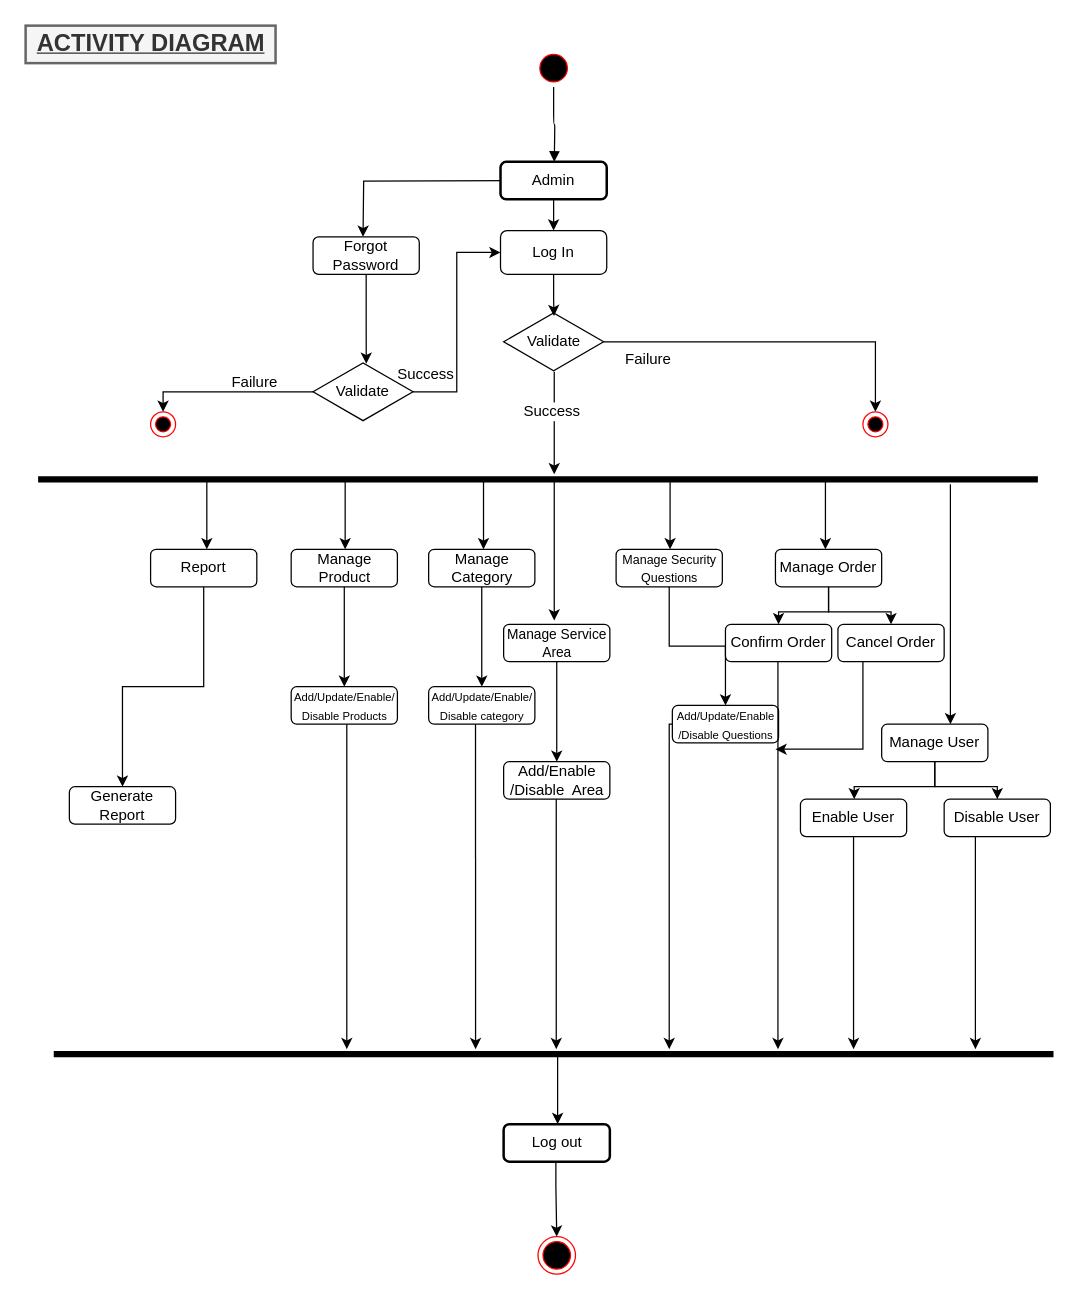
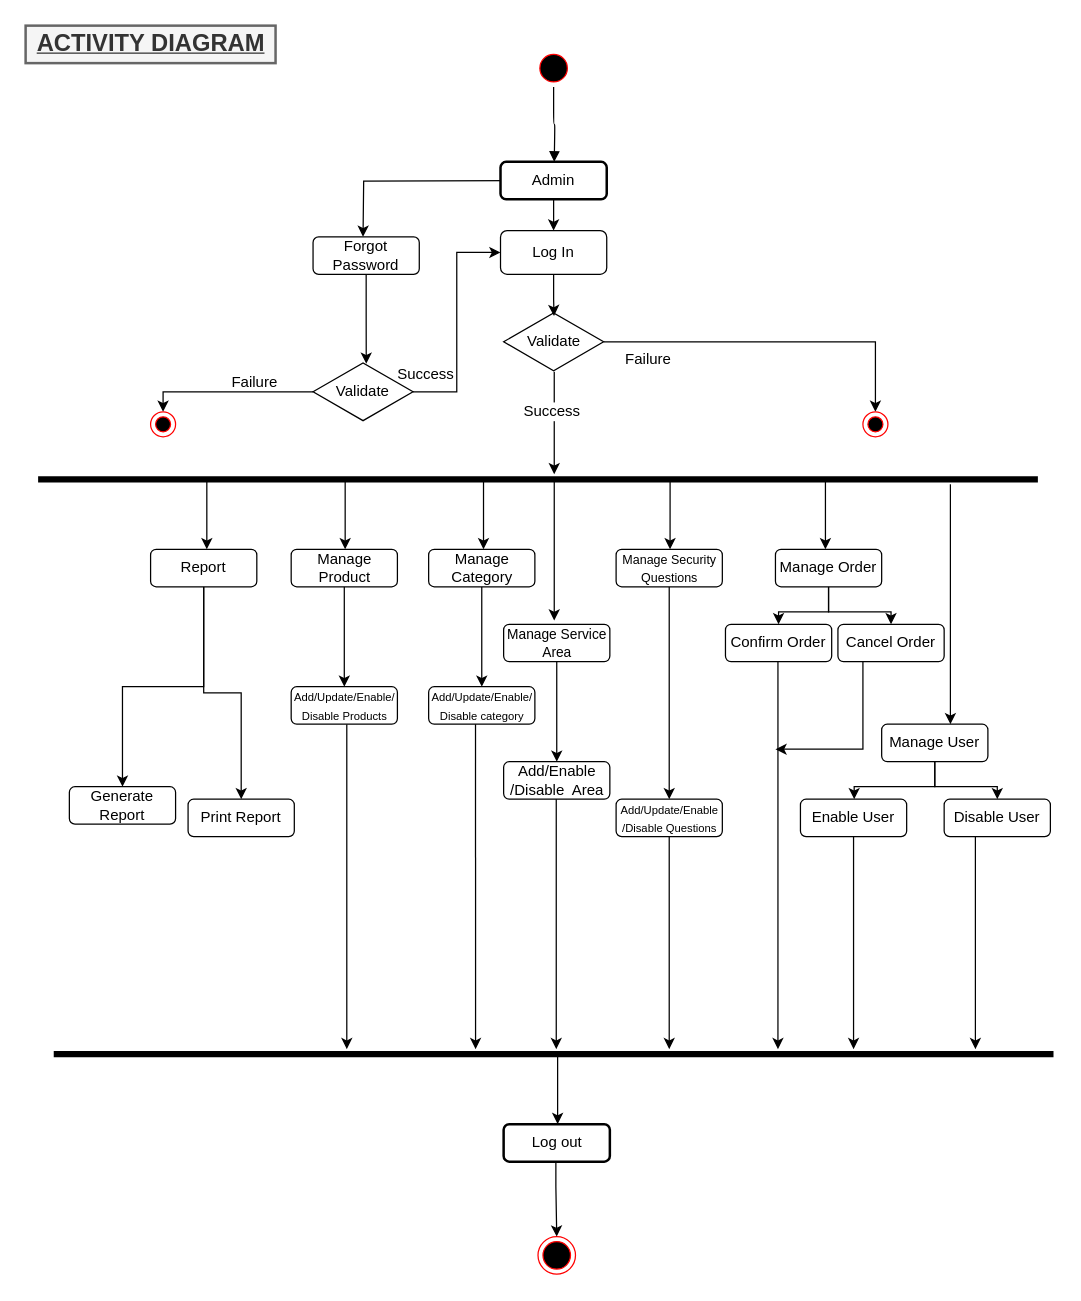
none -> (241, 720)
(726, 724) -> (669, 818)
none -> (241, 818)
